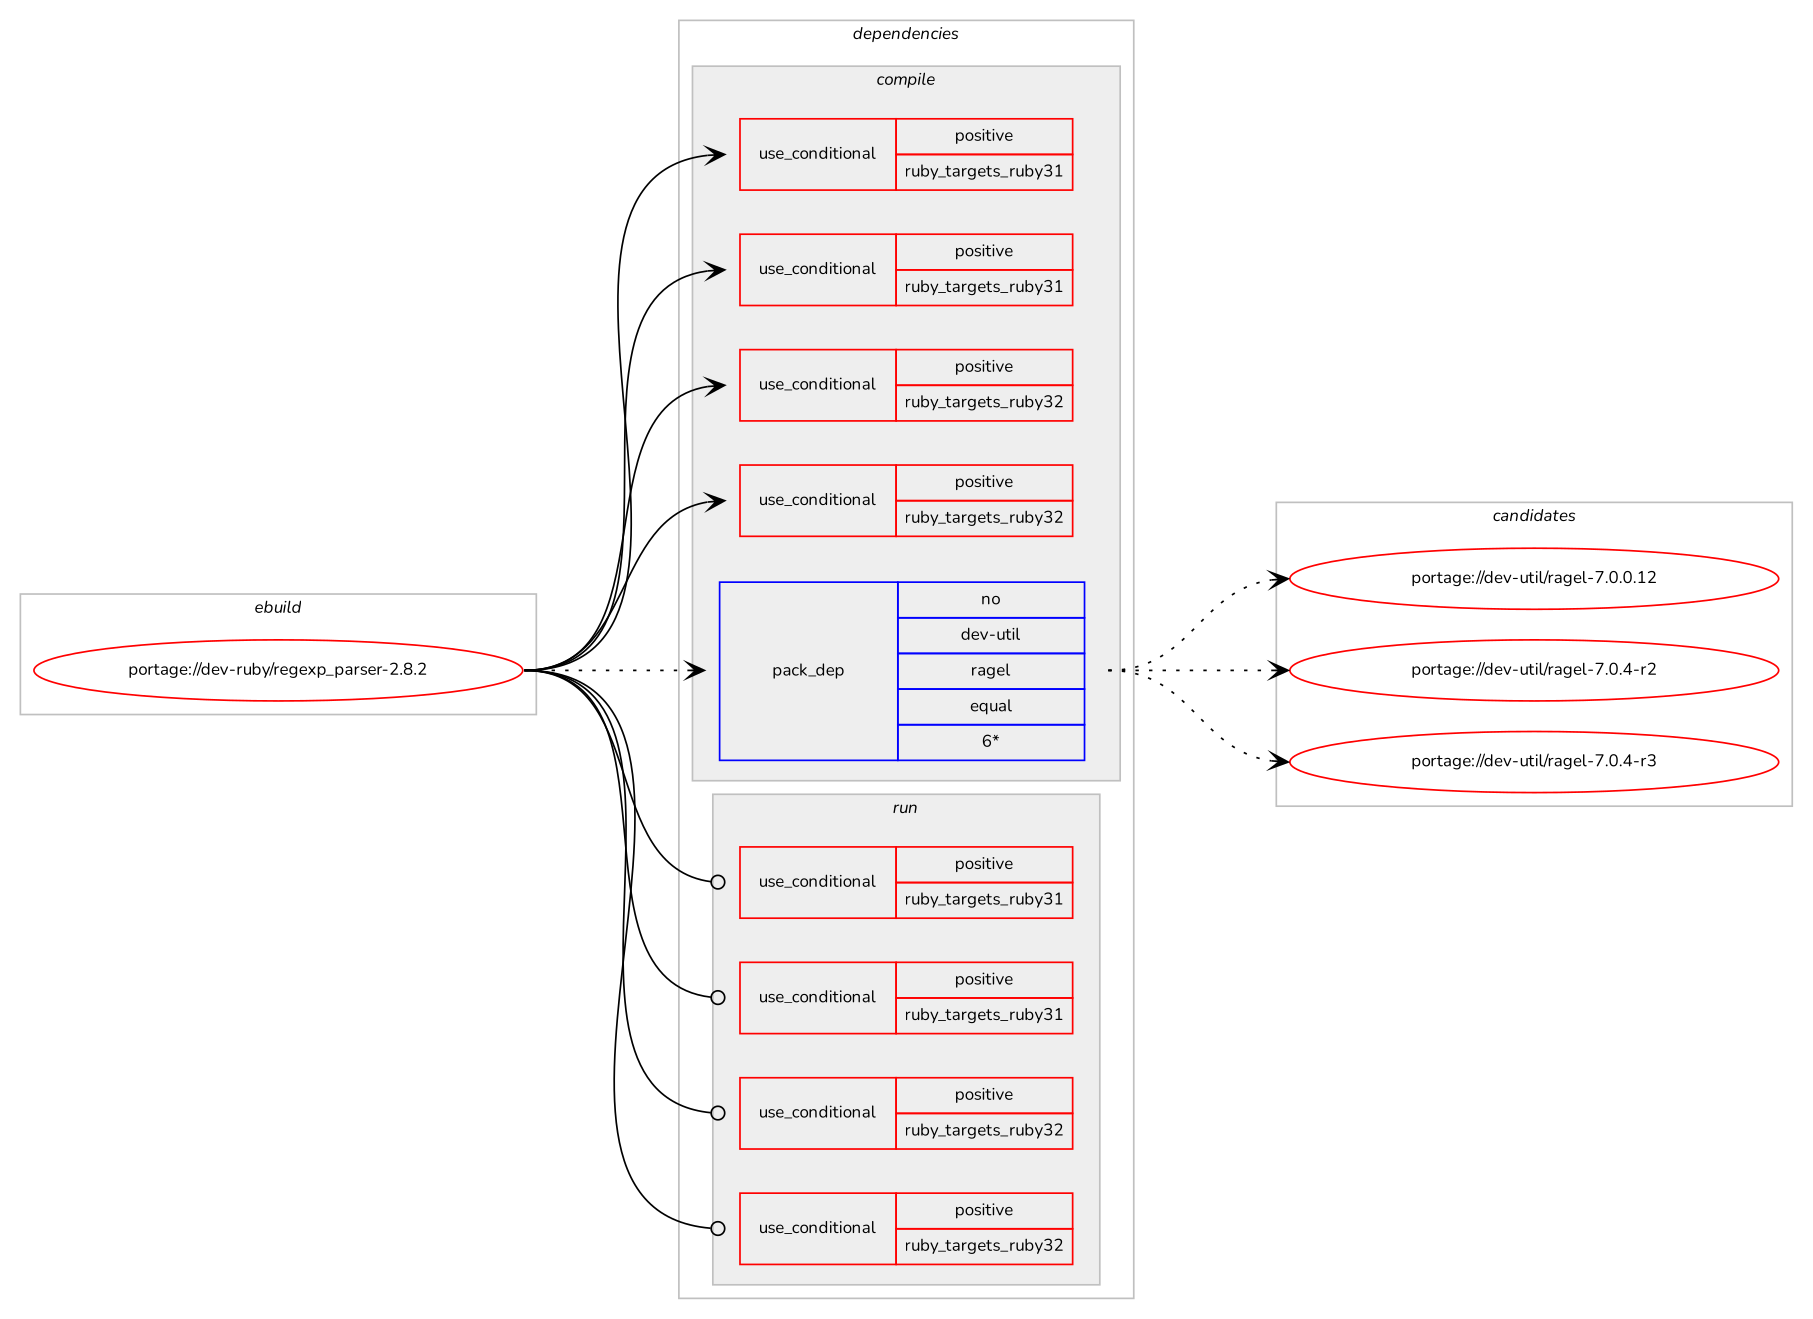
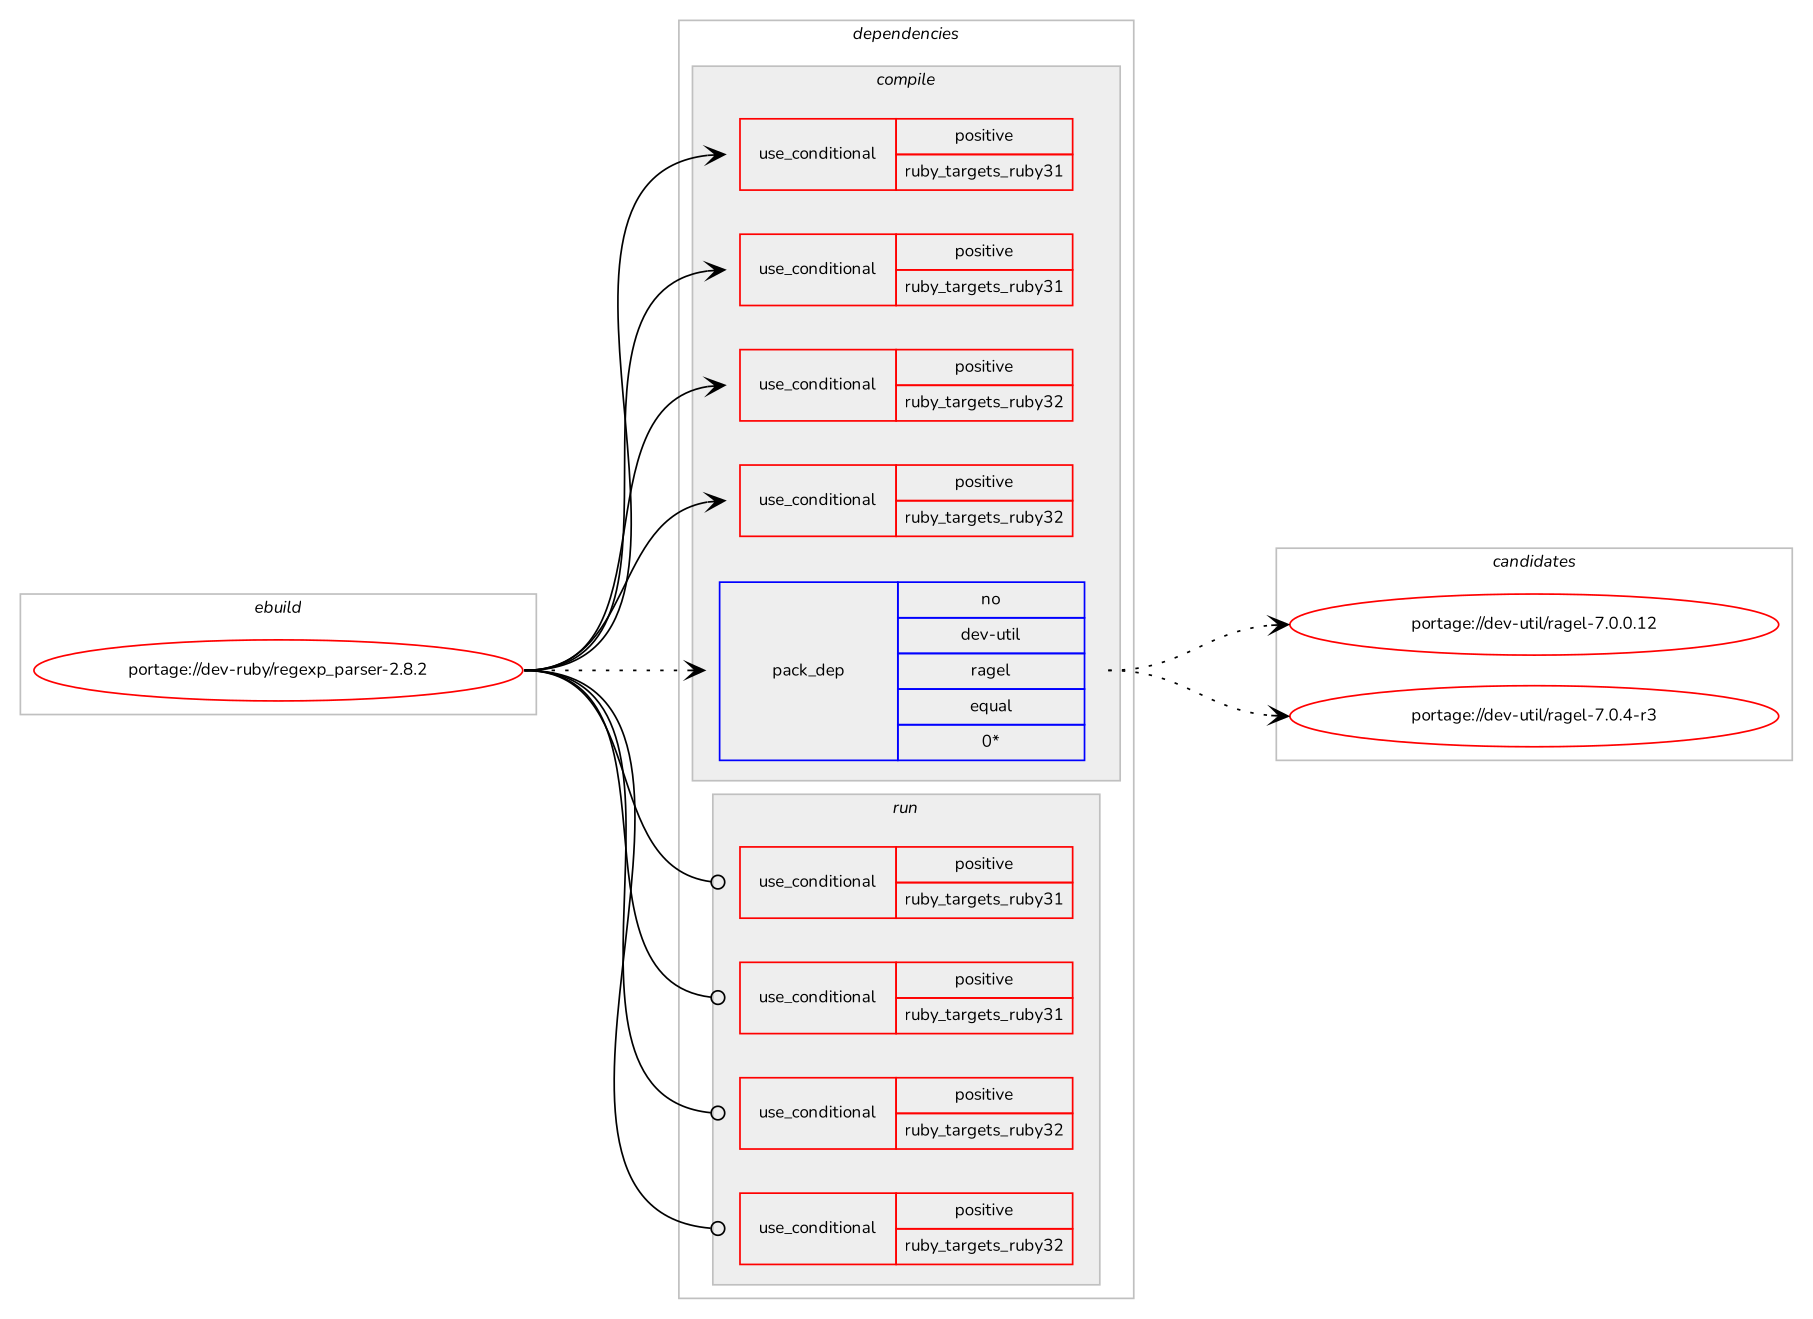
(1534, 670) -> none
(991, 742) -> (991, 742)
